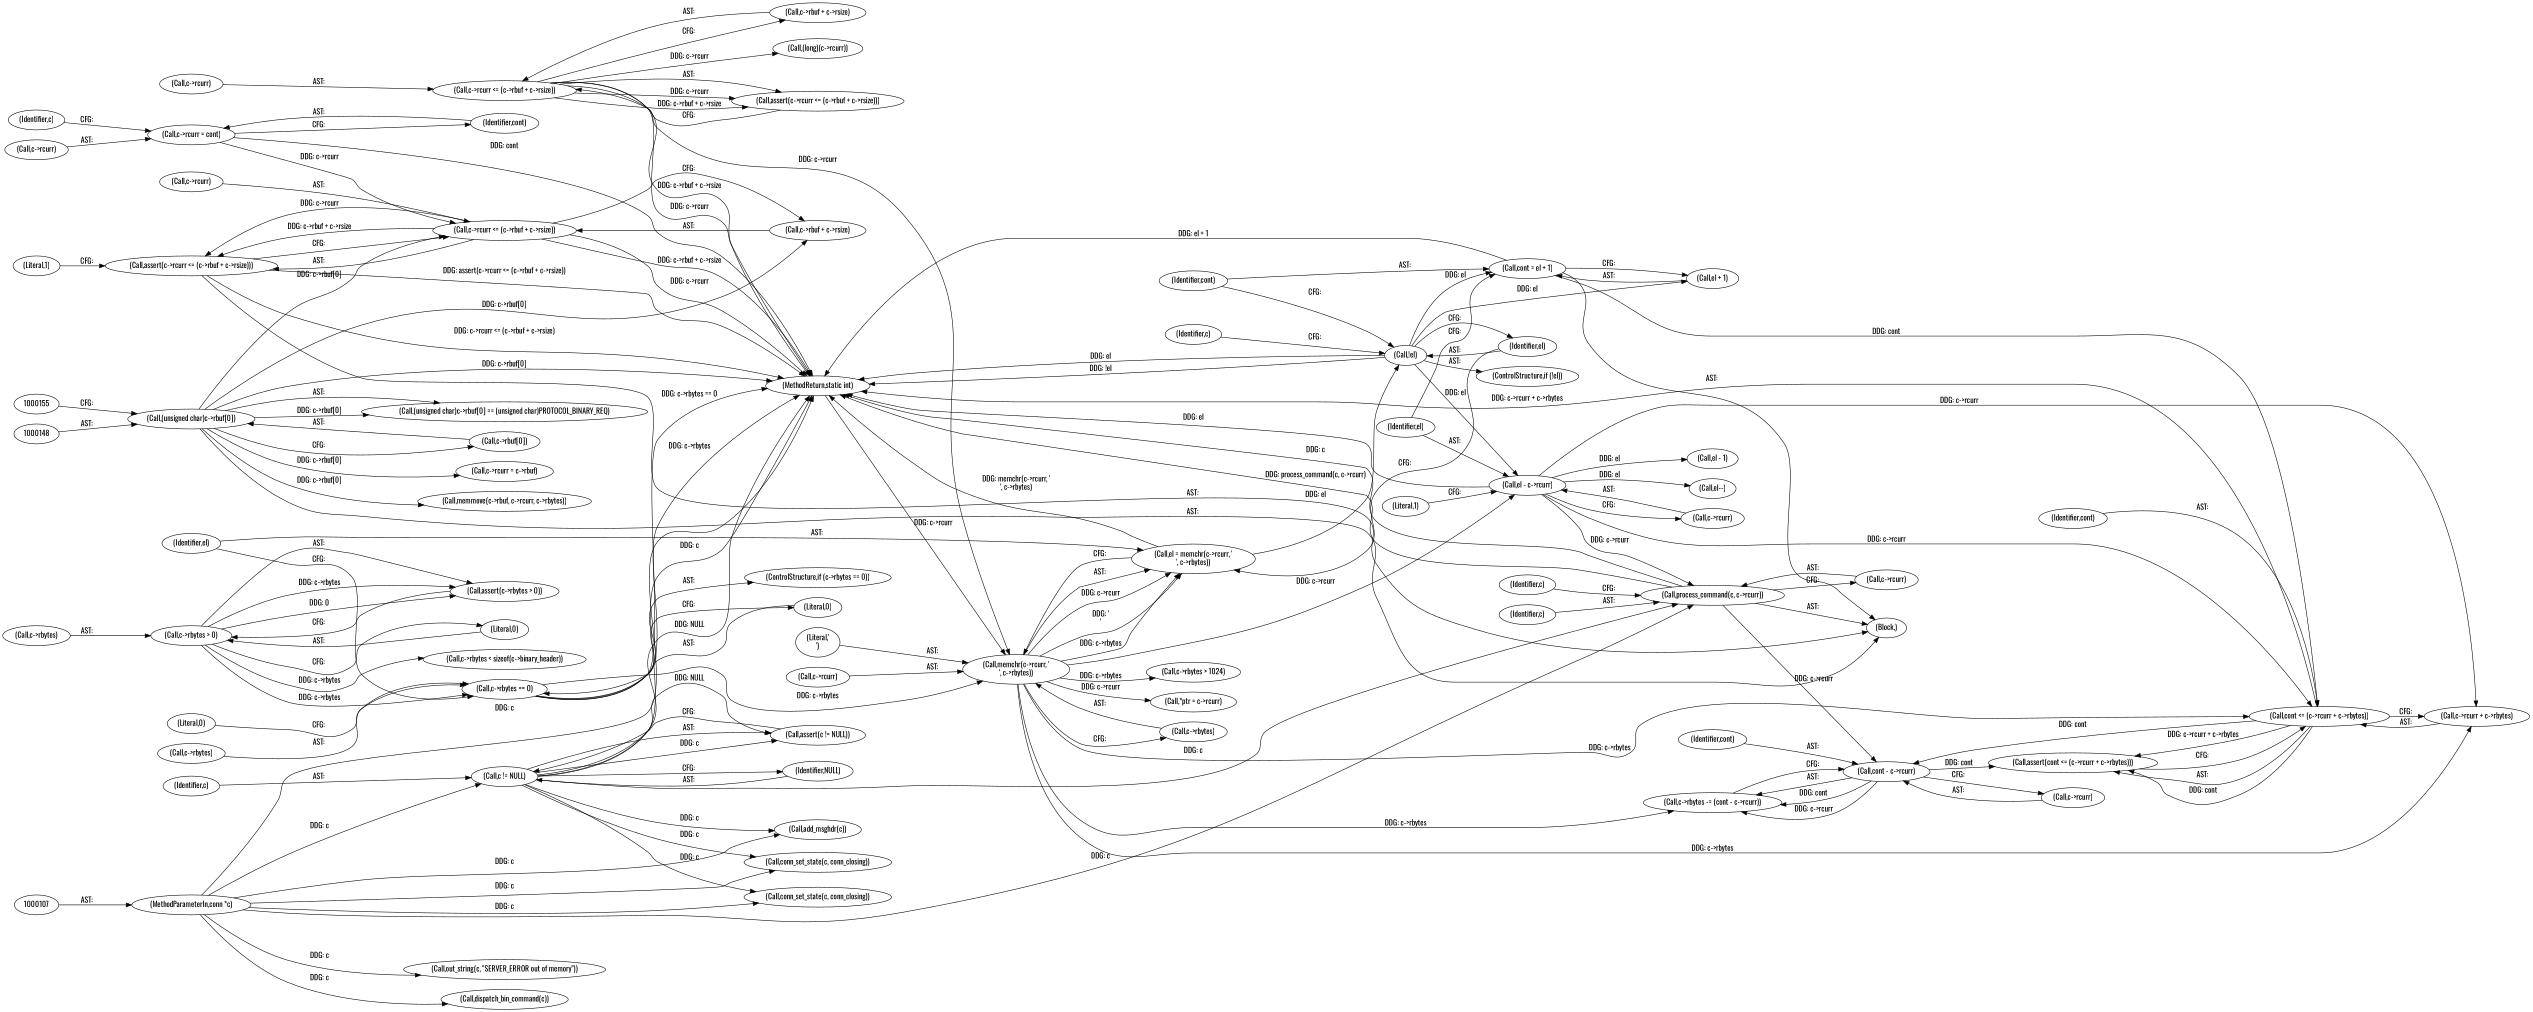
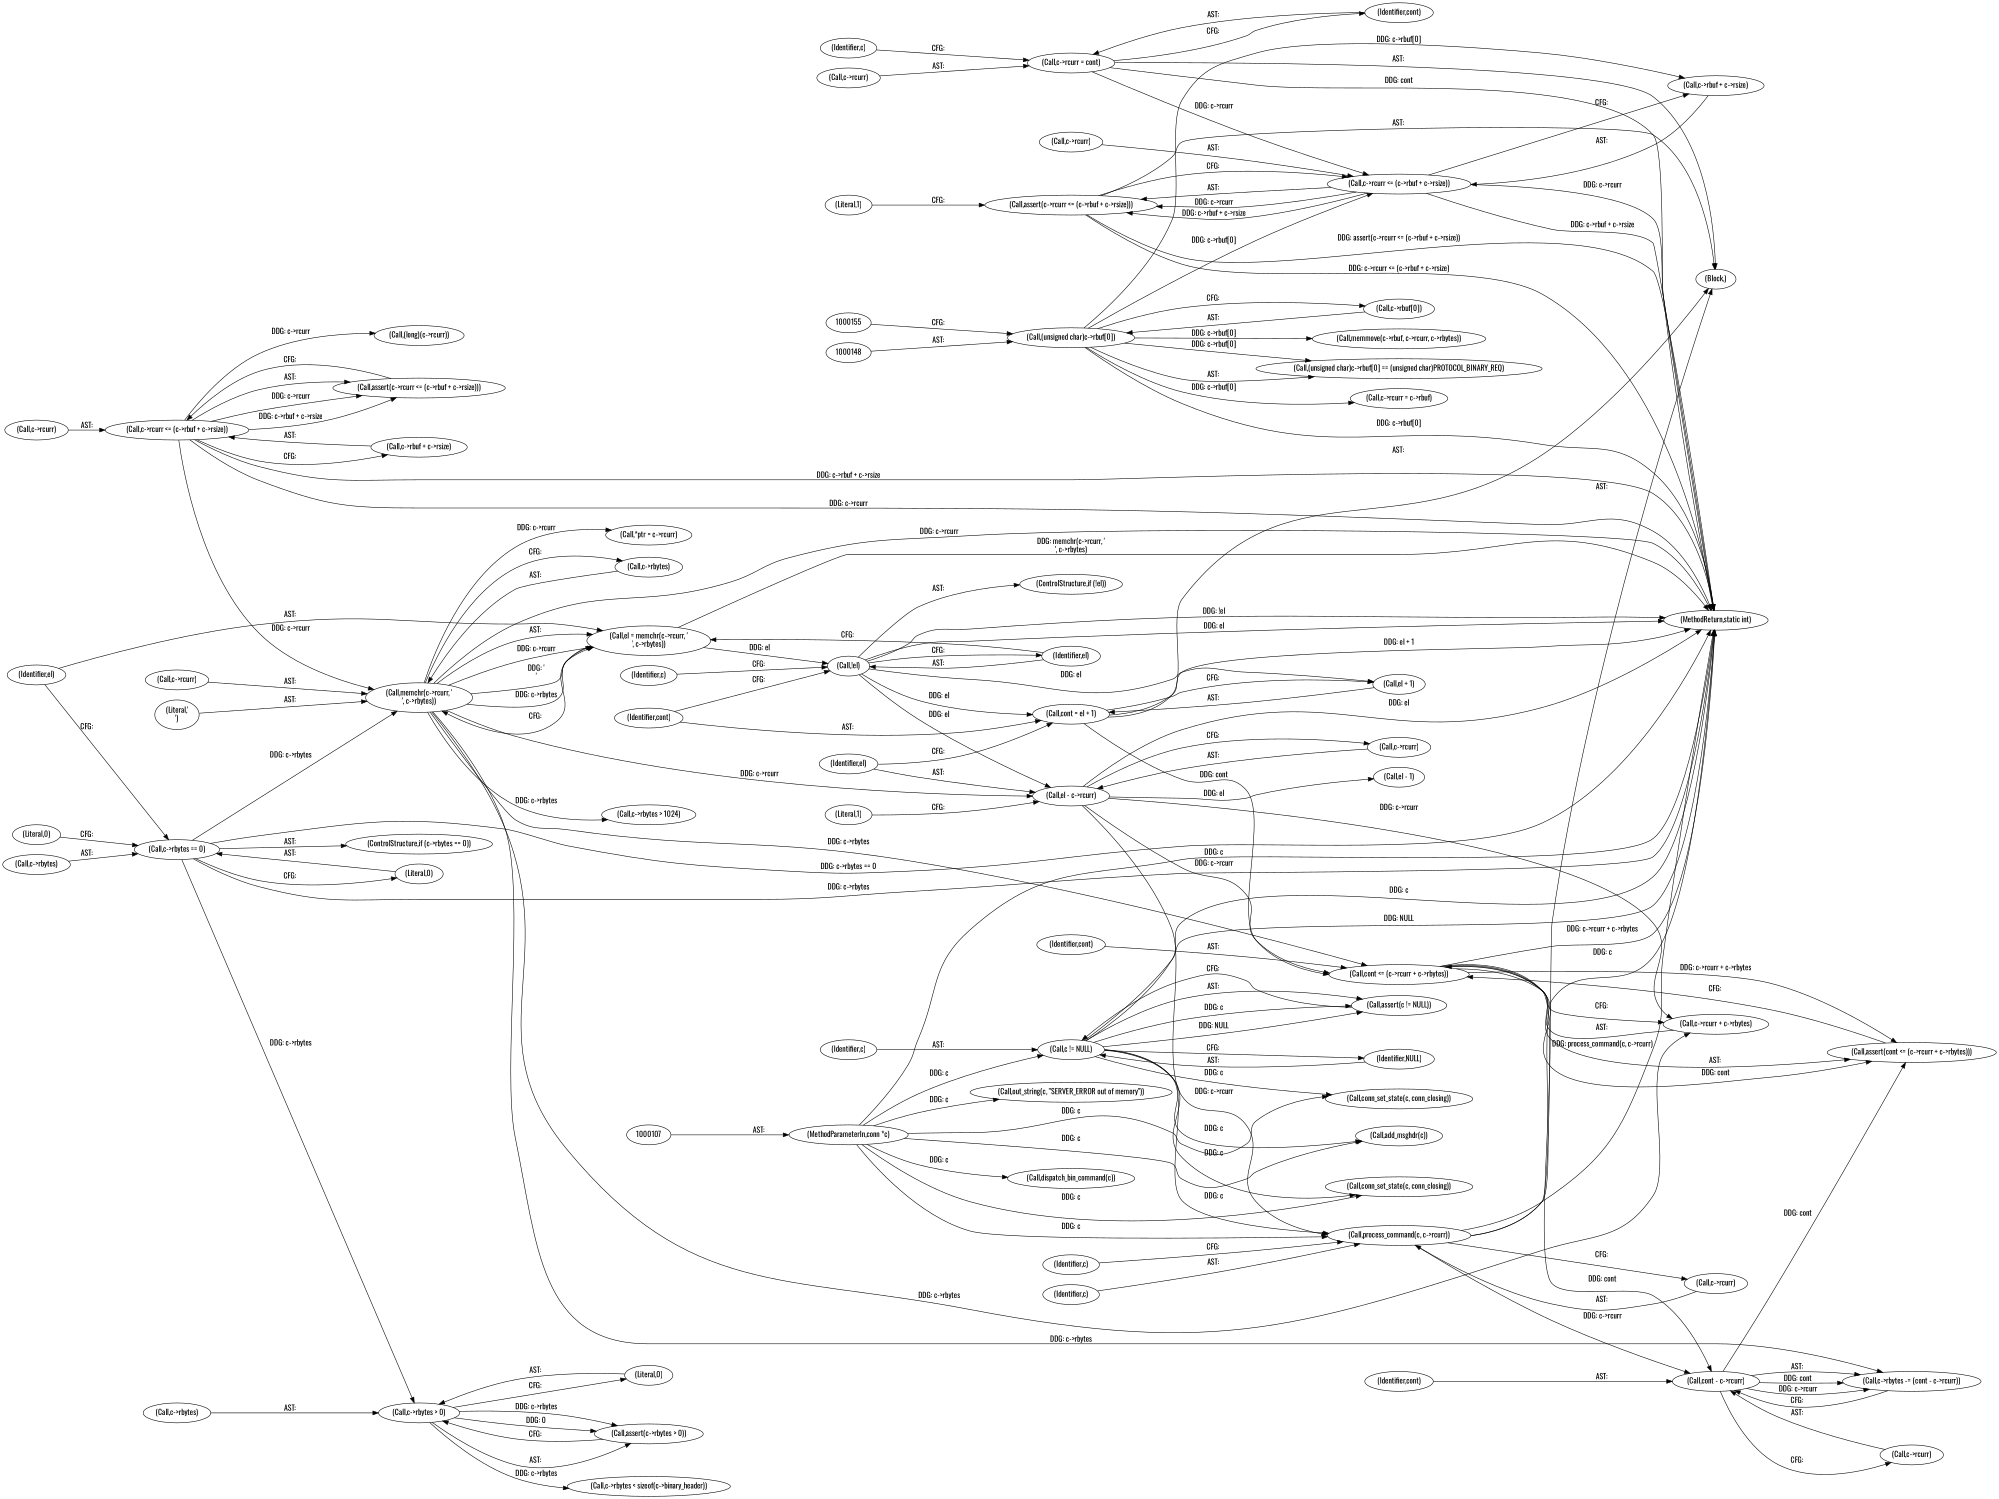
(1713, 489) -> none
(1037, 517) -> (1477, 70)
(914, 523) -> (1070, 532)
(323, 706) -> (297, 1129)
